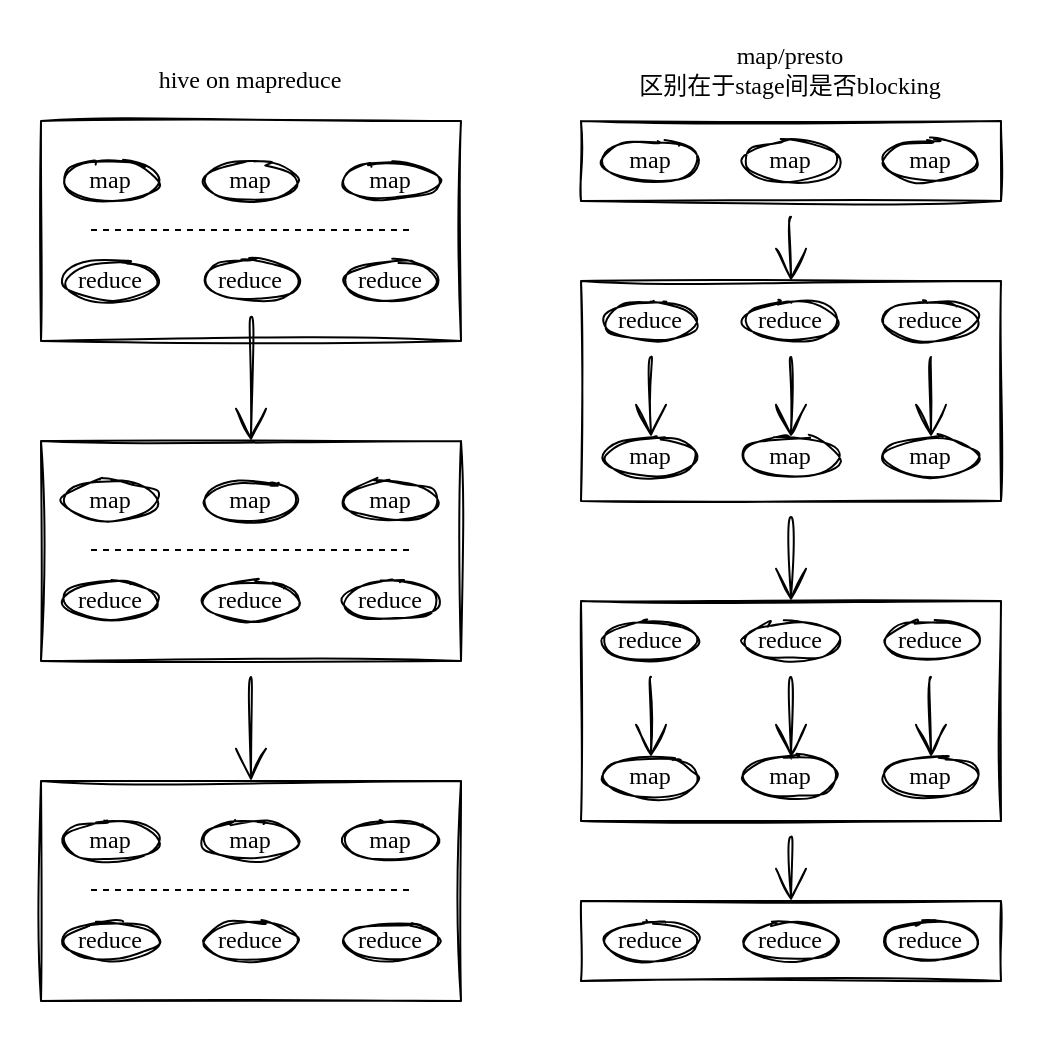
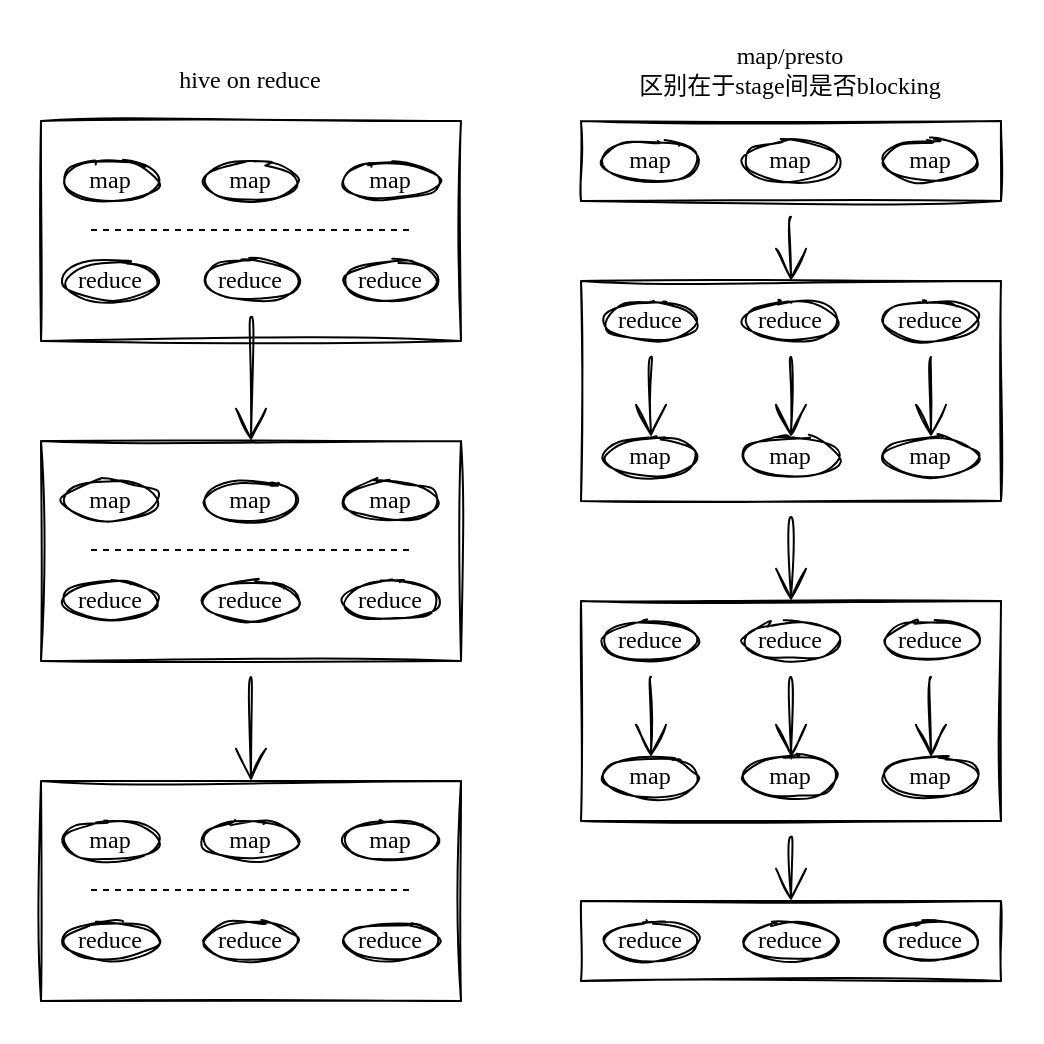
(251, 81) -> (251, 81)
